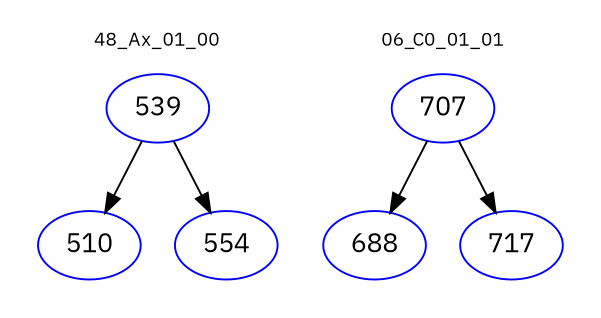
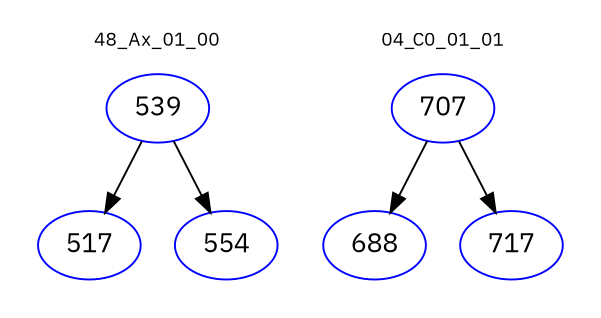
(443, 41) -> (443, 41)
(89, 245) -> (89, 245)
